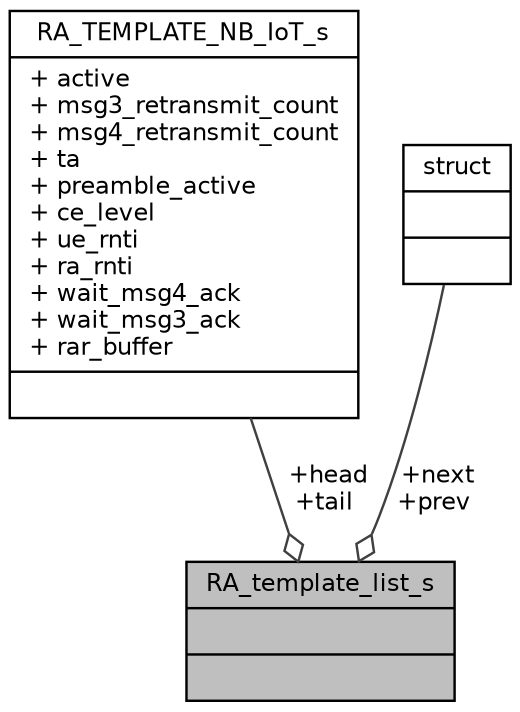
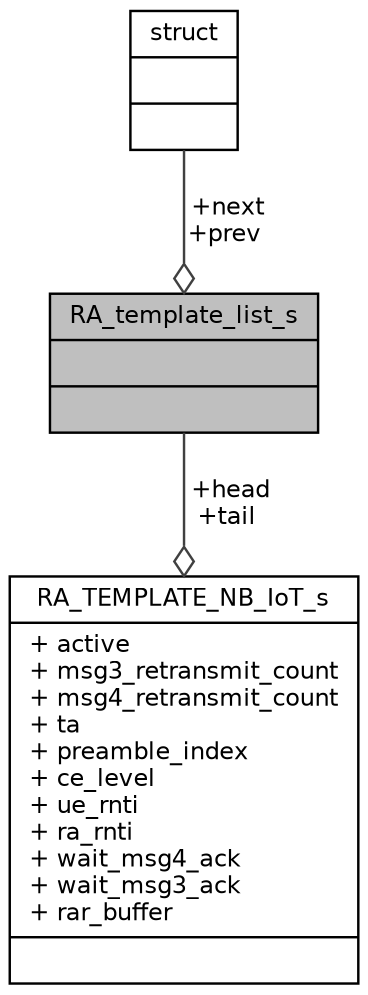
(144, 186) -> (140, 752)
(270, 476) -> (184, 489)
